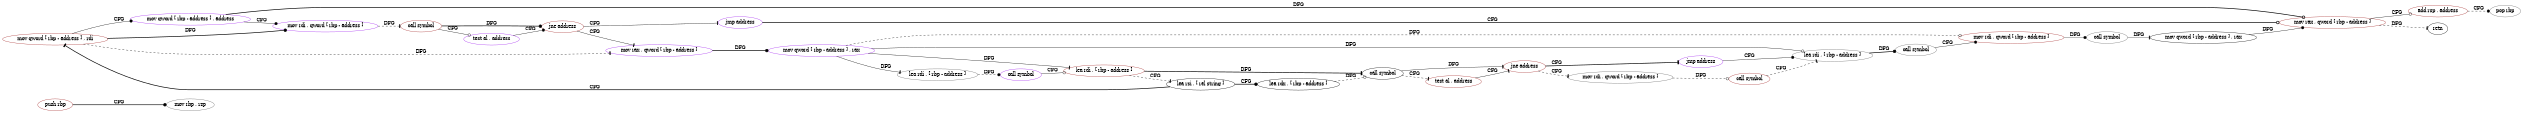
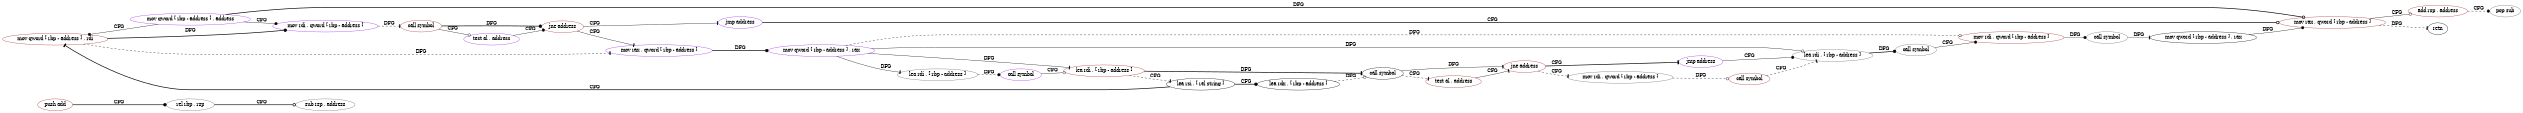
(2505, 11) -> (2505, 11)
(101, 26) -> (124, 29)
(55, 105) -> (55, 105)
(190, 105) -> (190, 105)
none -> (325, 105)
